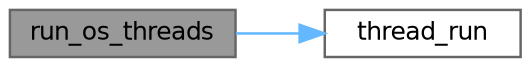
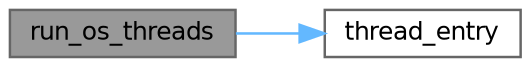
(423, 33) -> (423, 33)
